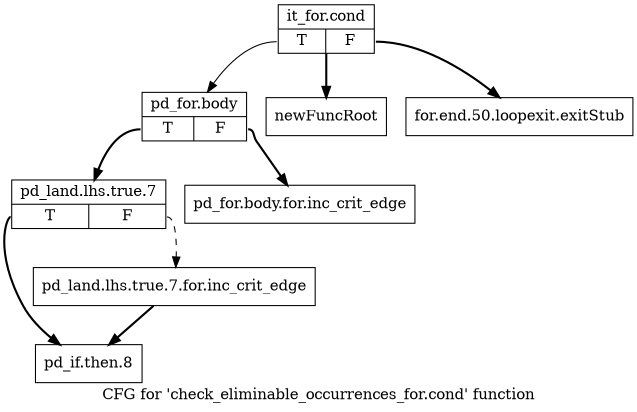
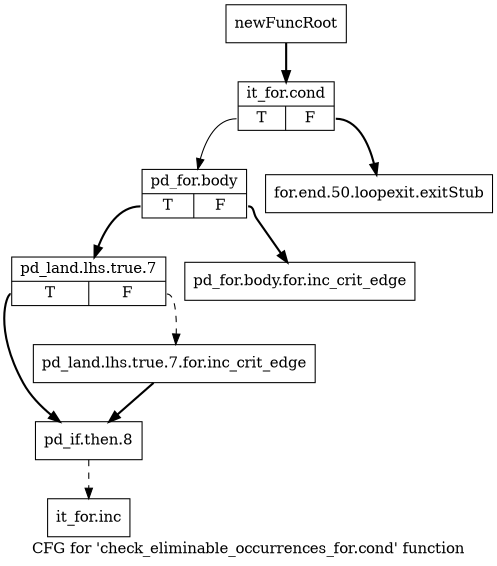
(326, 70) -> (286, 57)
none -> (89, 518)
